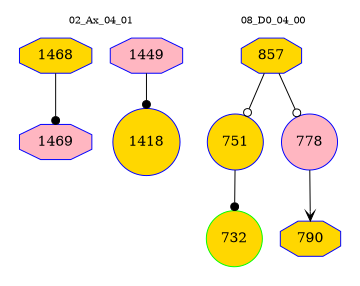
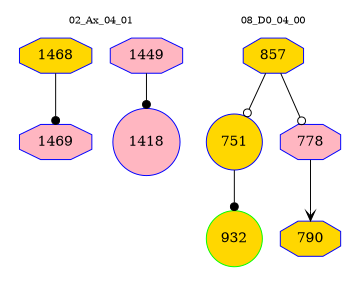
(146, 142) -> (146, 142)
(310, 142) -> (310, 142)
(234, 239) -> (234, 239)
